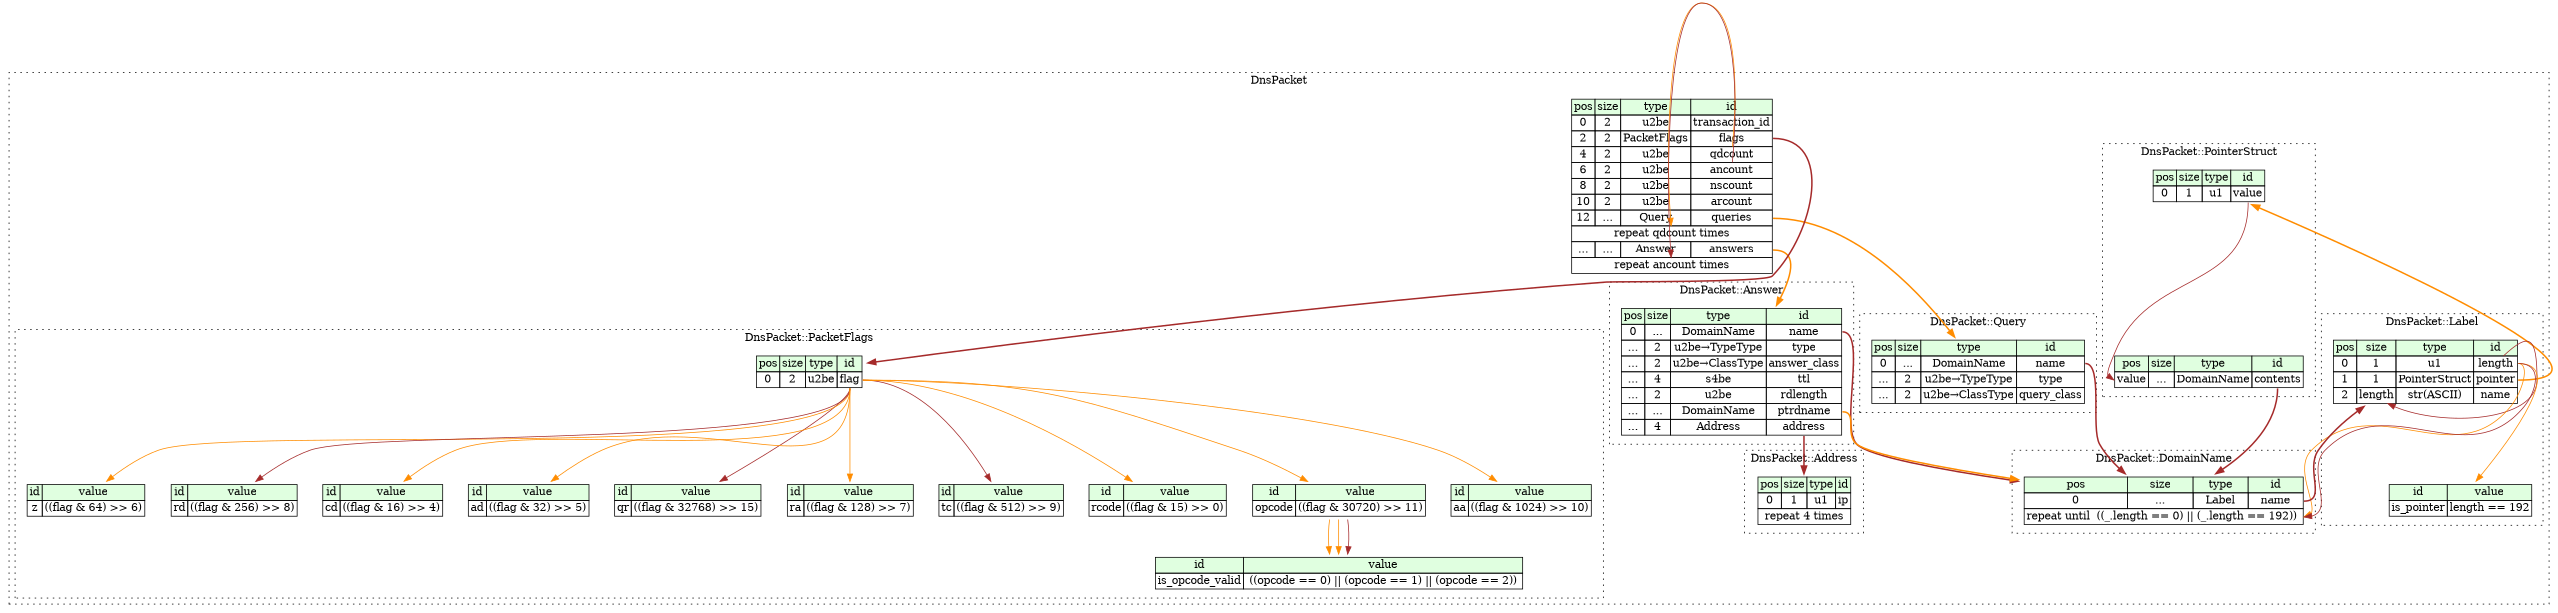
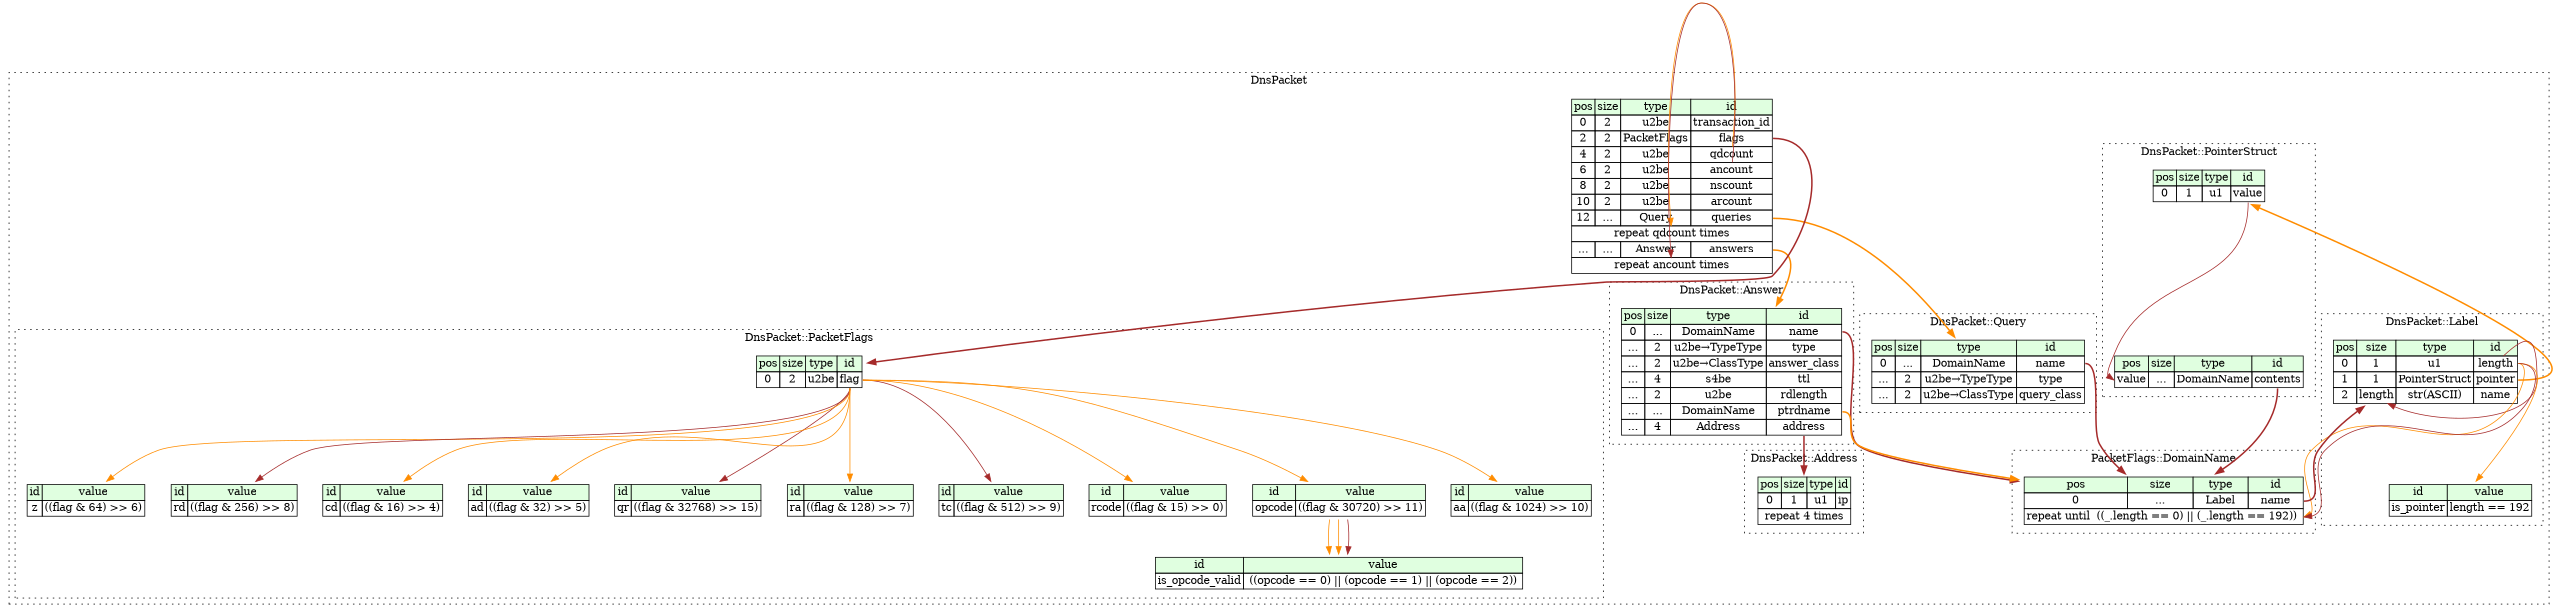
(2164, 459) -> (2164, 459)
